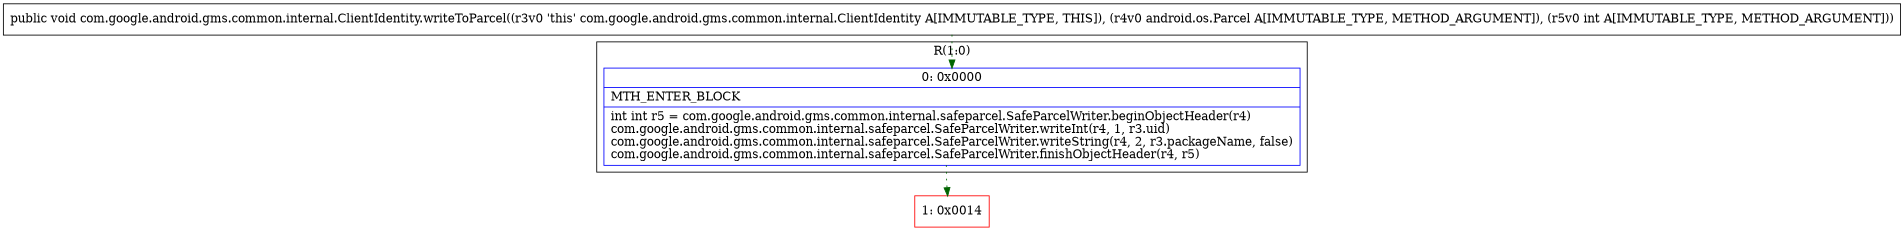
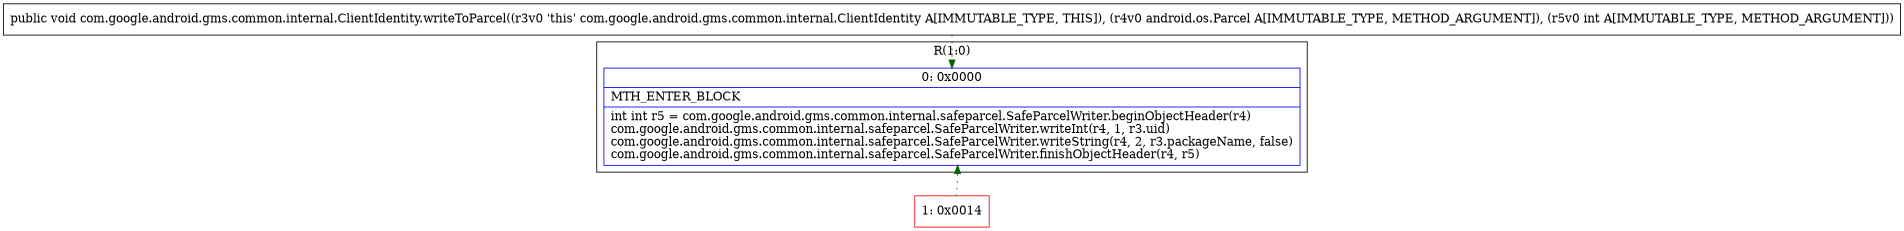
(946, 177) -> (957, 185)
